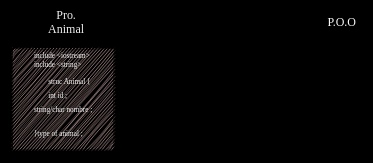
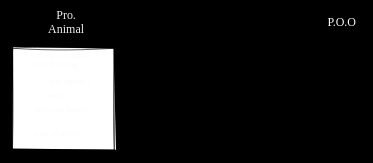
(63, 99) -> (63, 99)
